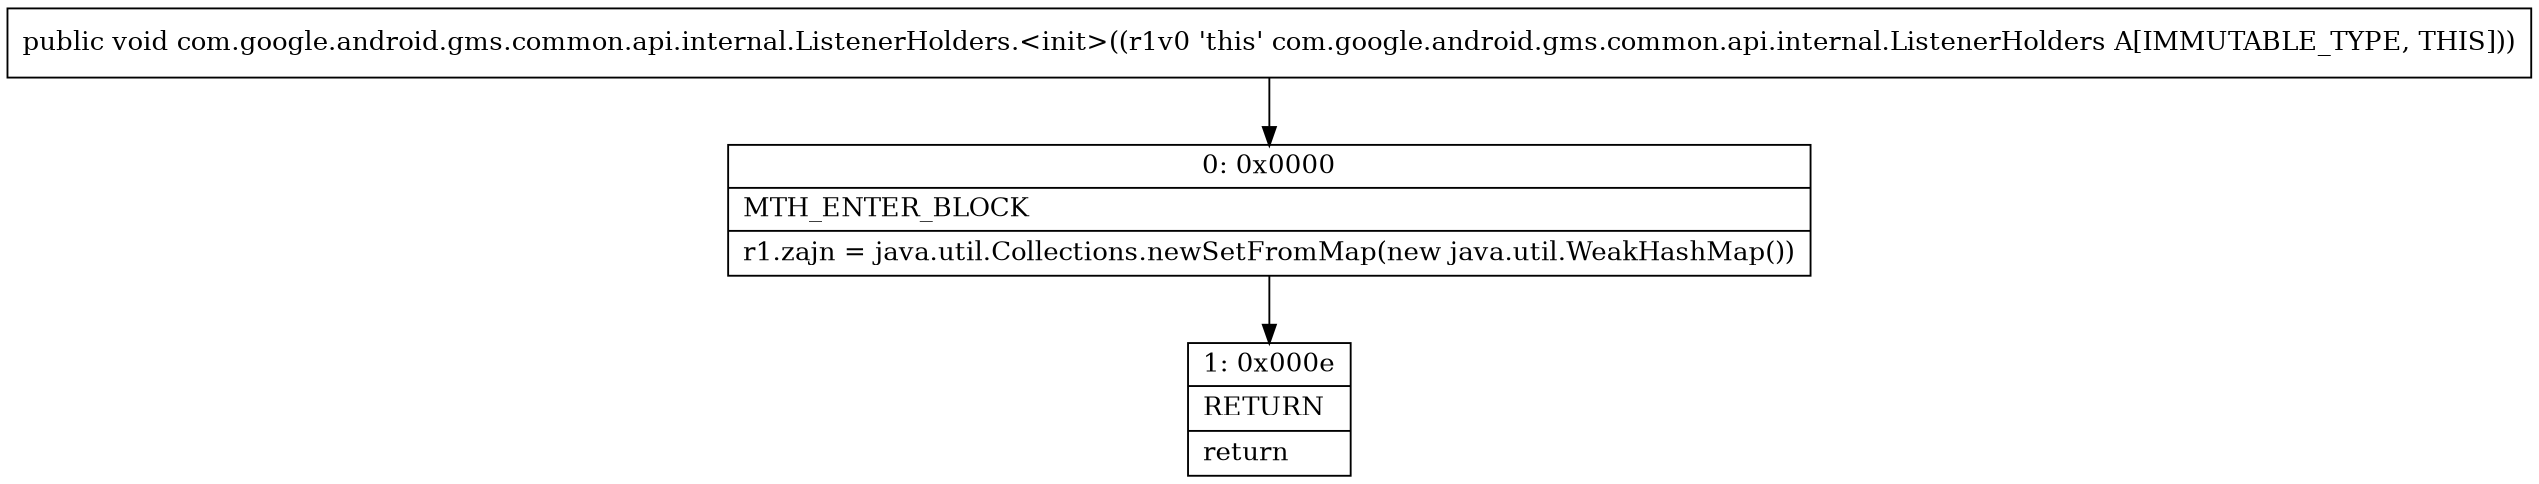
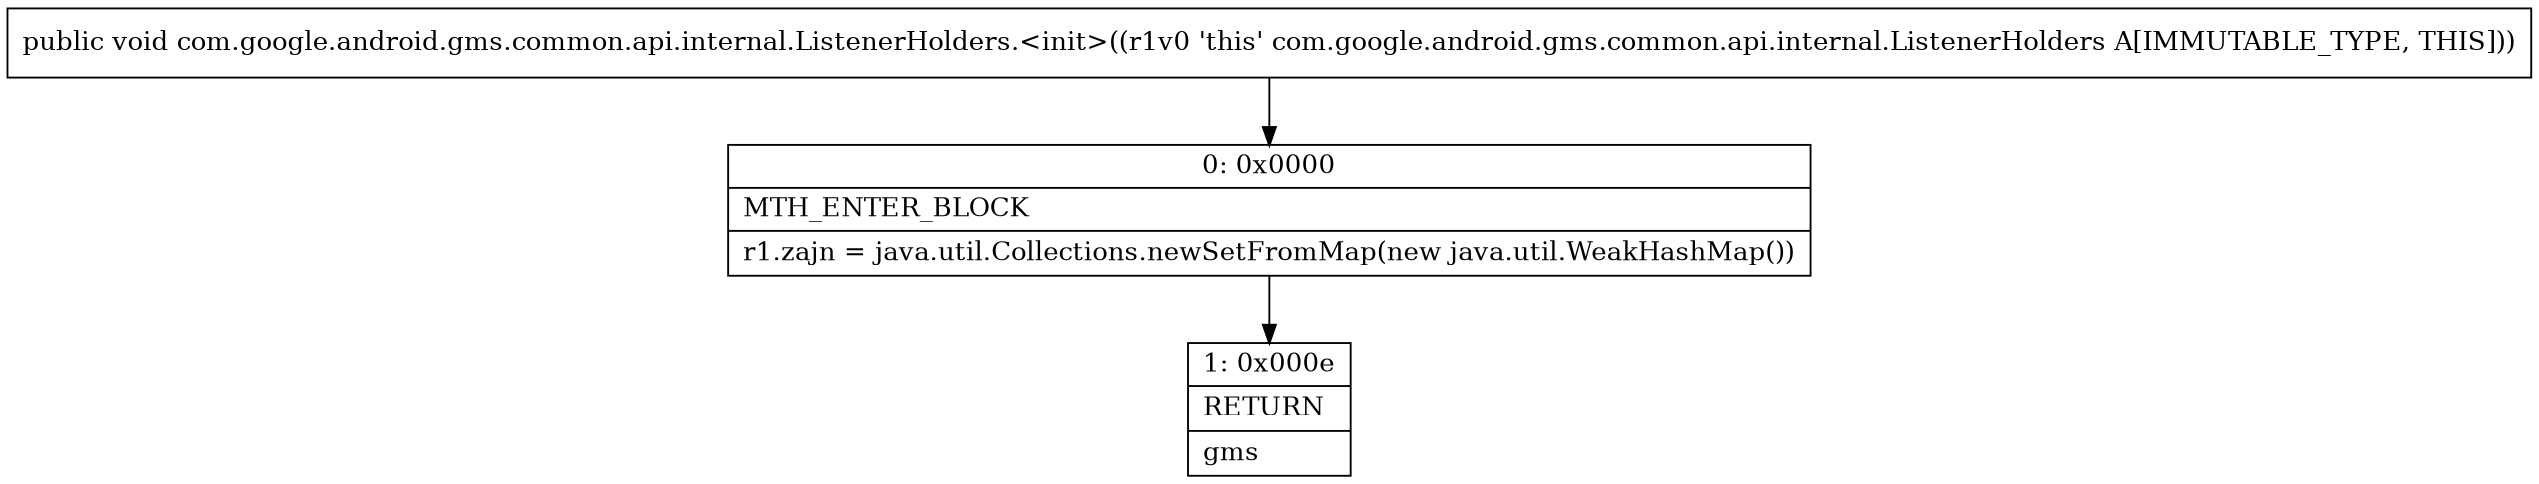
(1246, 452) -> (1232, 452)
